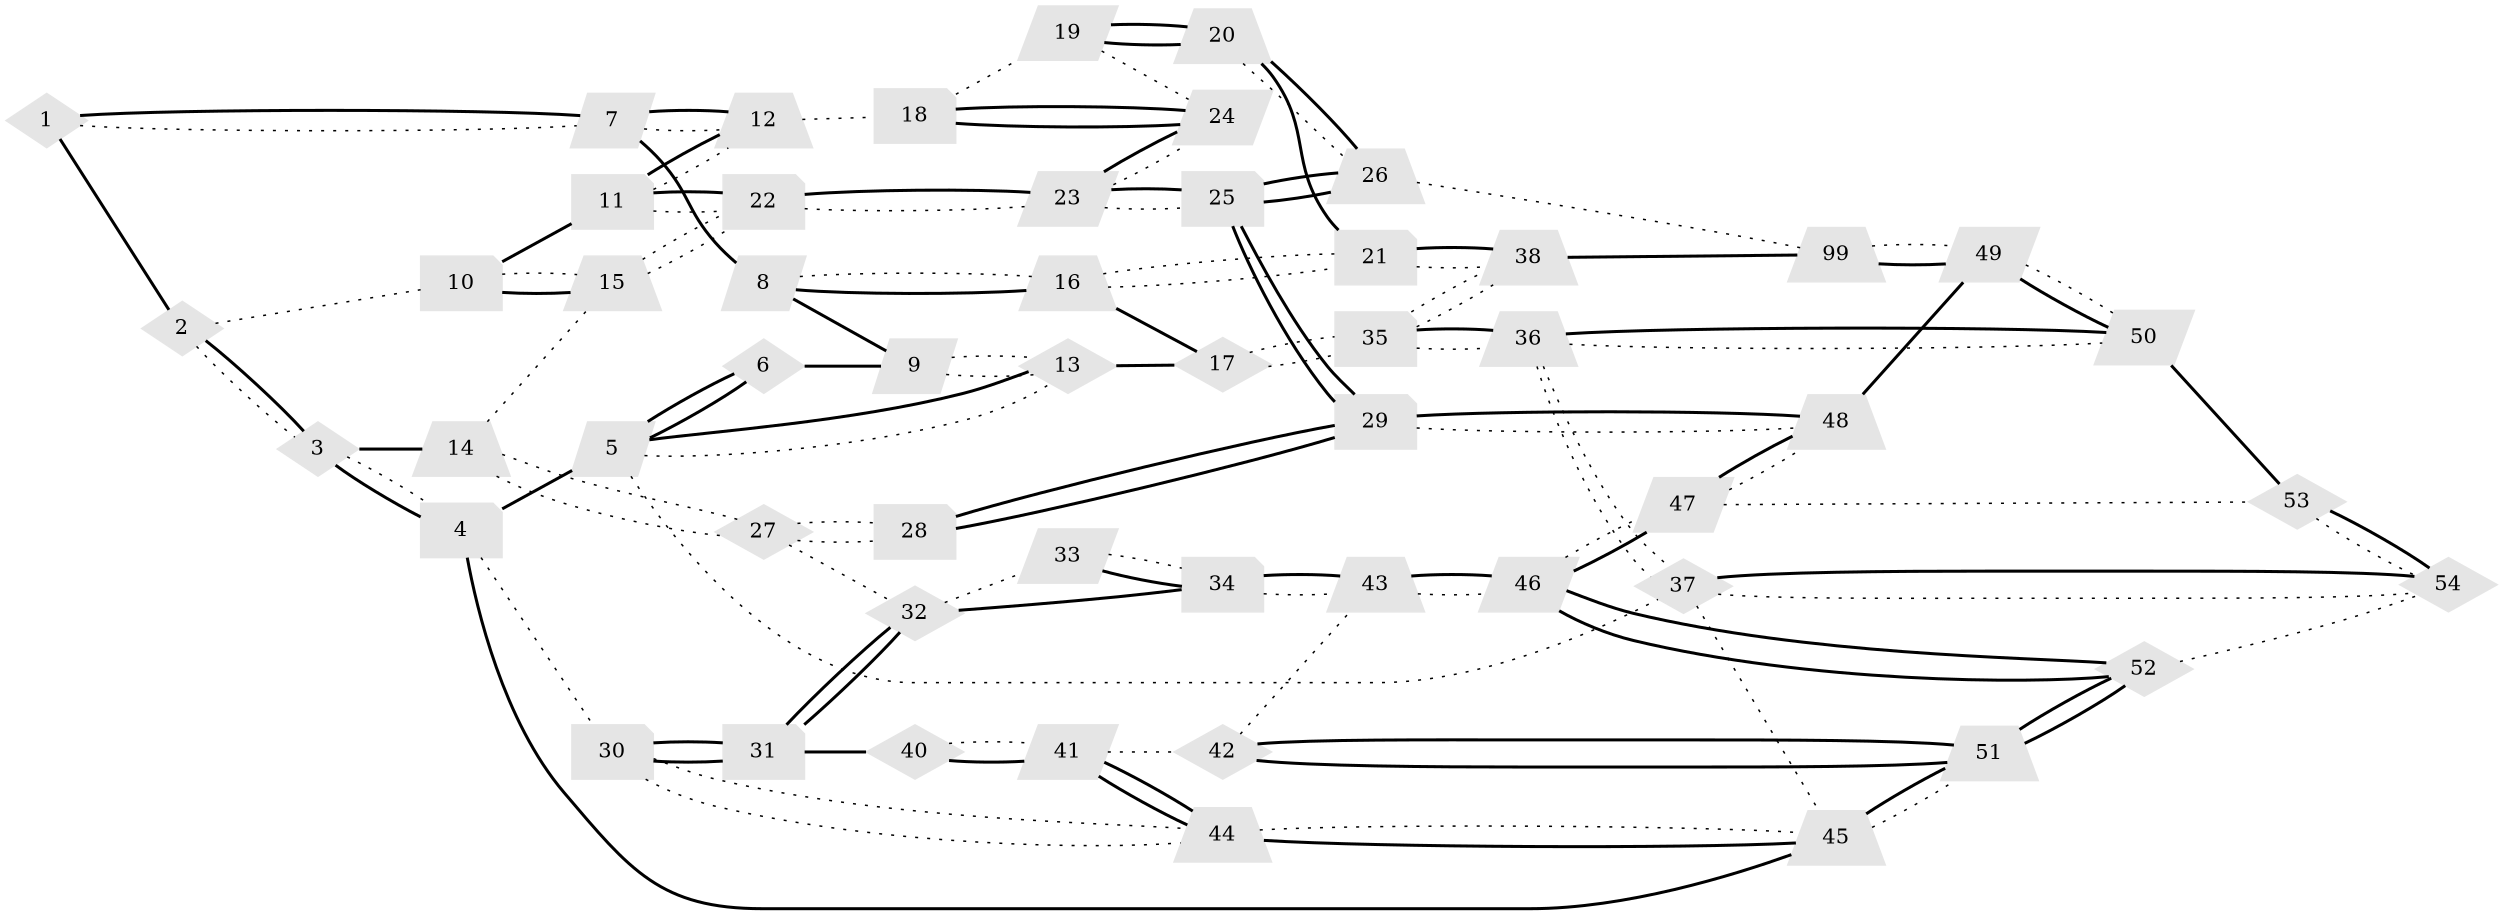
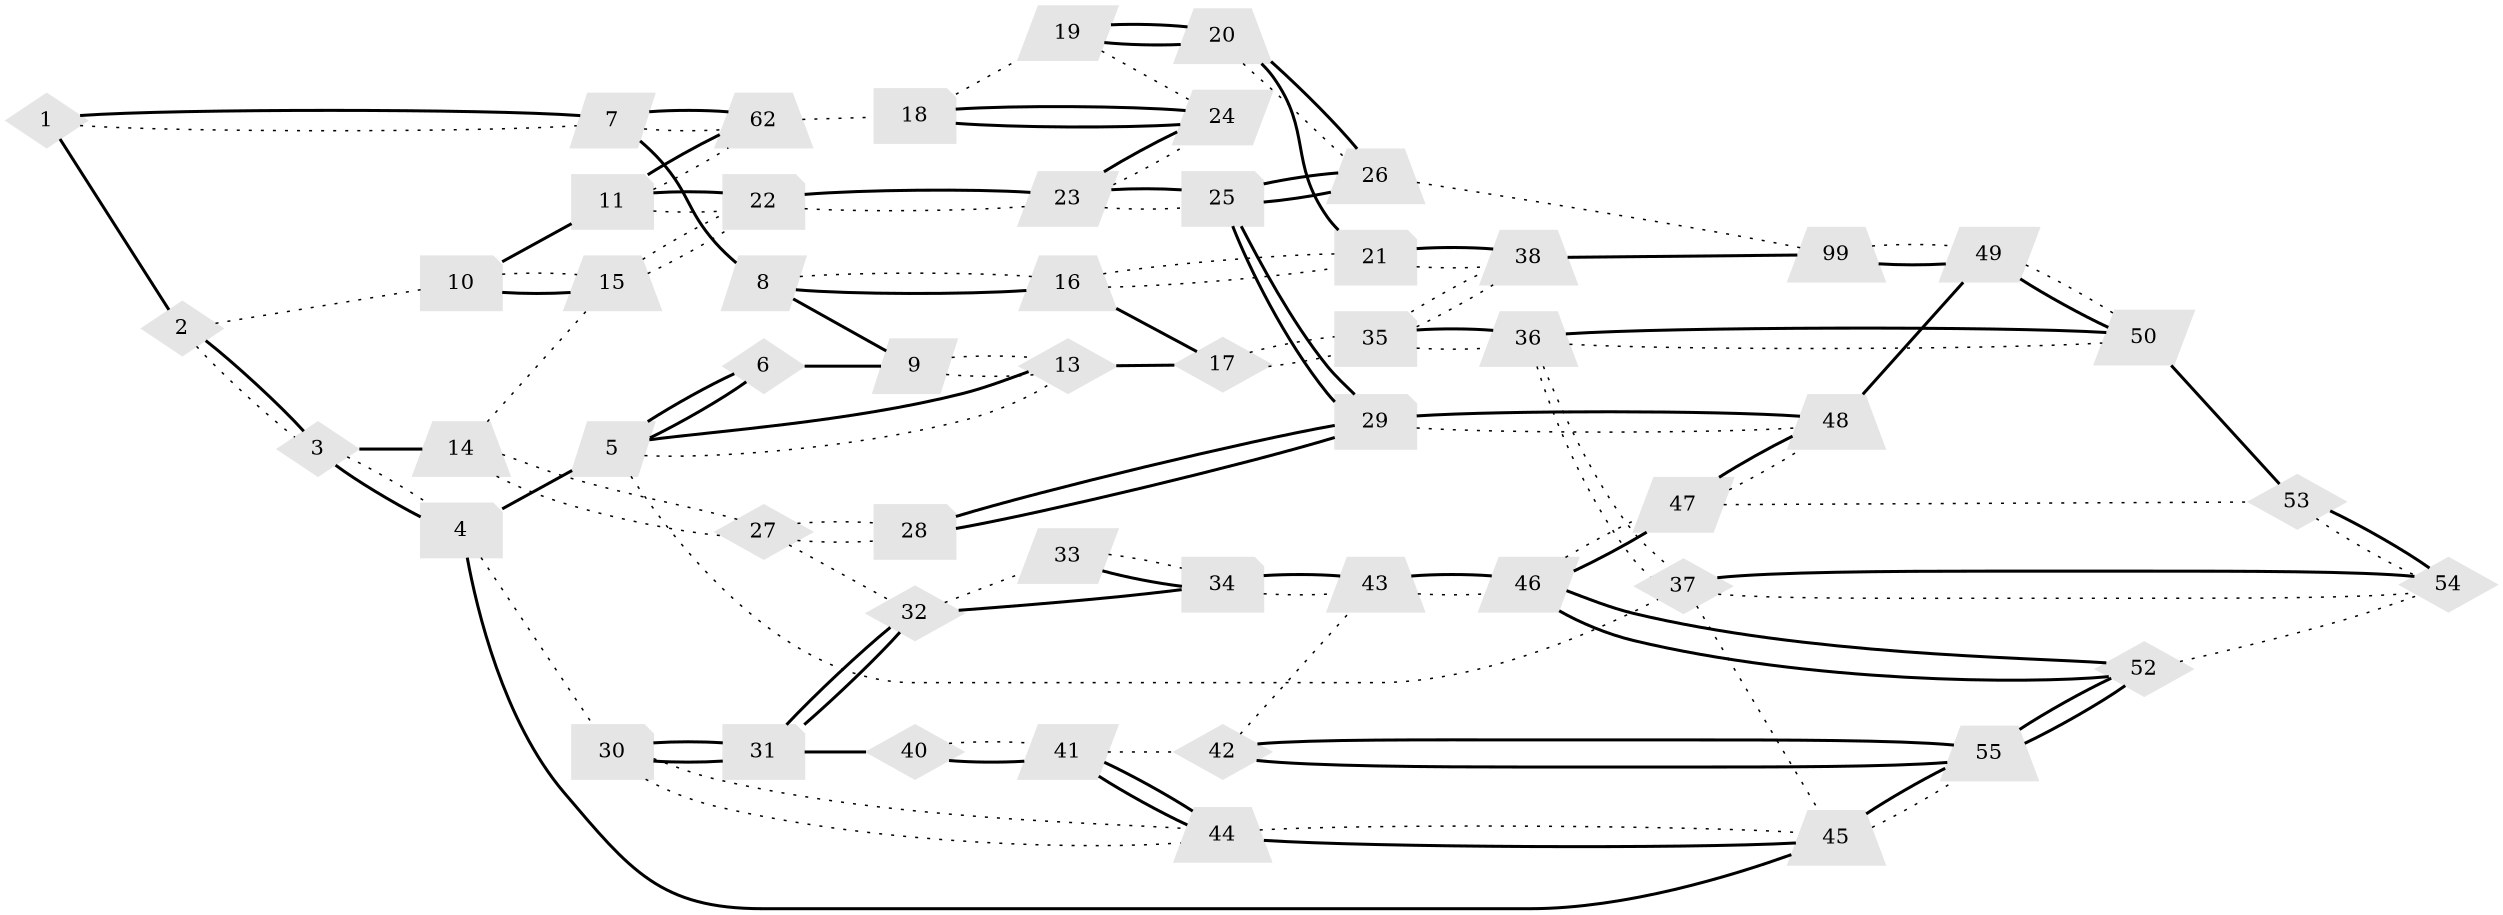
(764, 121) -> (764, 121)
(1989, 753) -> (1989, 753)
